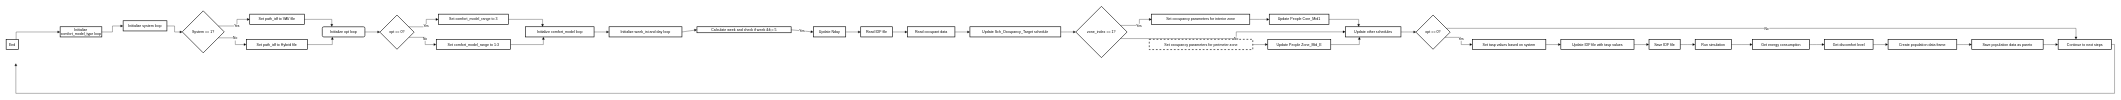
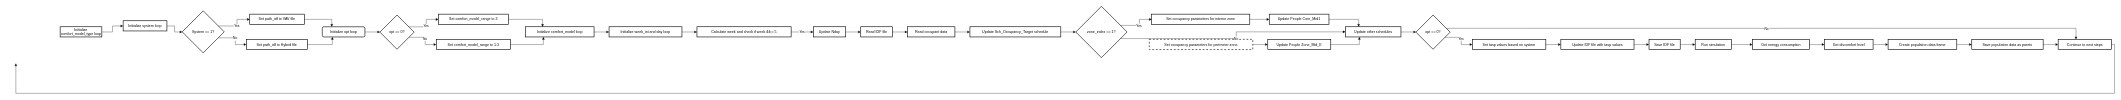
(744, 30) -> (744, 32)
(56, 32) -> none
(12, 44) -> none
